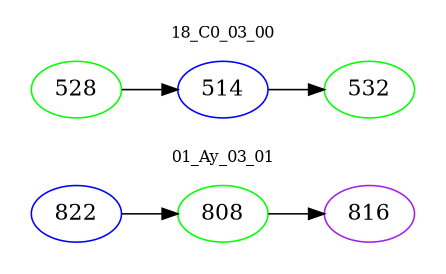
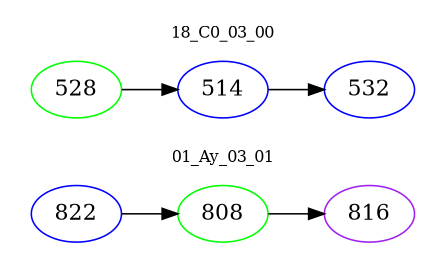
(369, 90) -> (369, 90)
